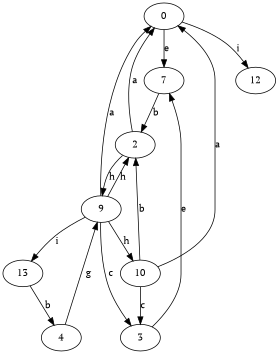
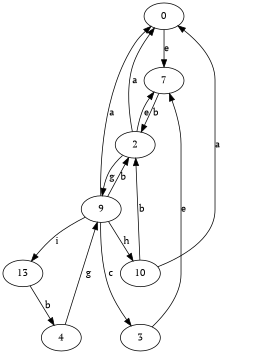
(256, 81) -> none
none -> (141, 114)
(112, 177) -> (112, 177)
(123, 177) -> (123, 177)
(140, 302) -> none
